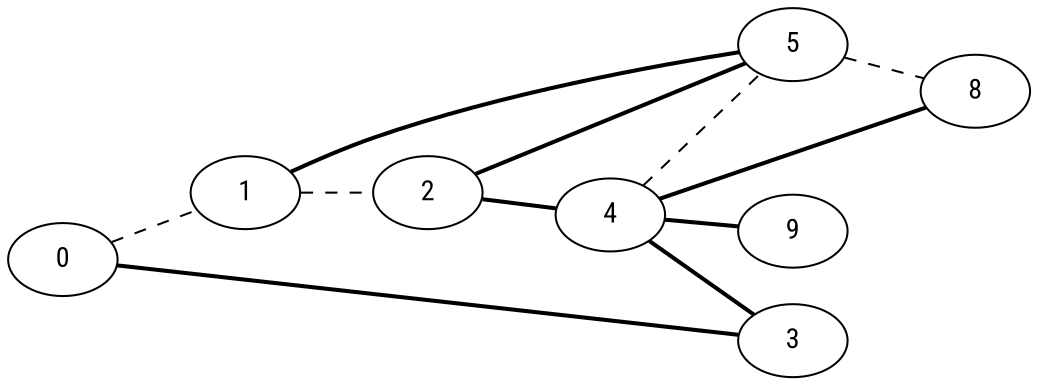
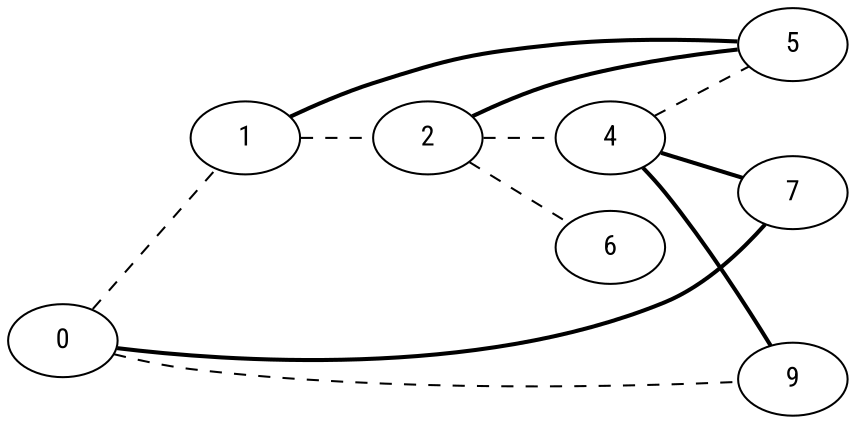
(975, 91) -> none
(519, 204) -> (519, 138)
none -> (610, 247)
(793, 341) -> (793, 193)
none -> (425, 385)
